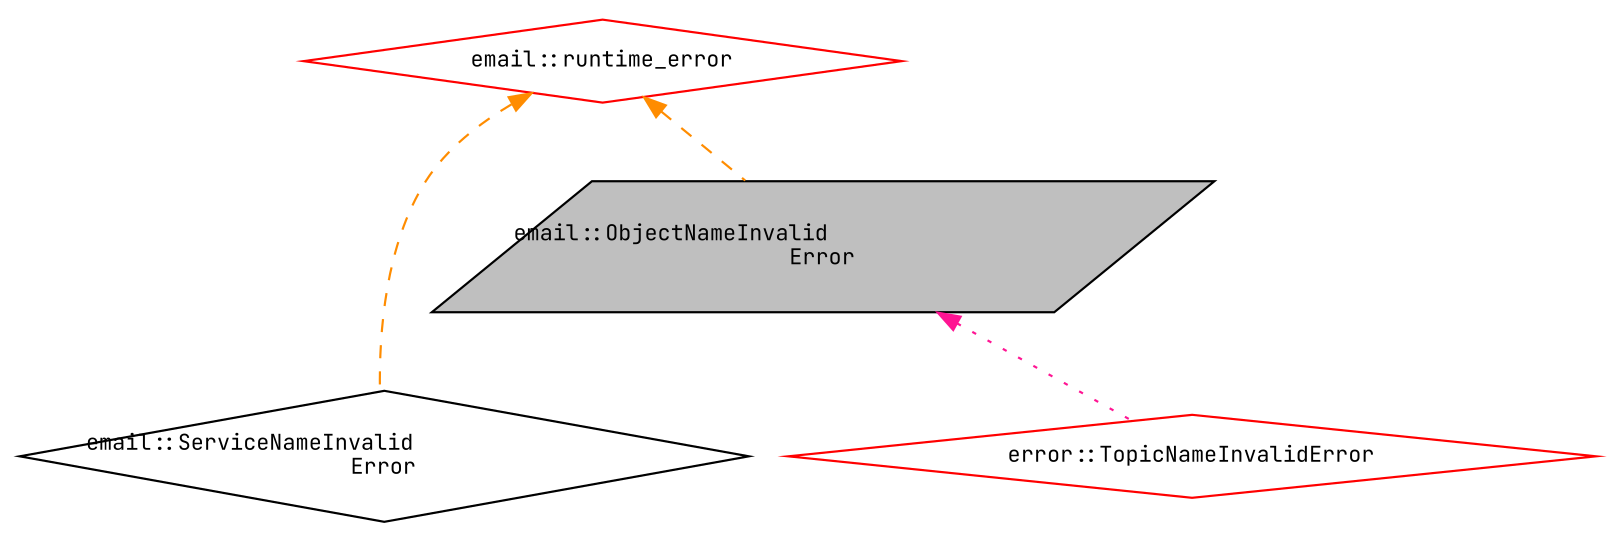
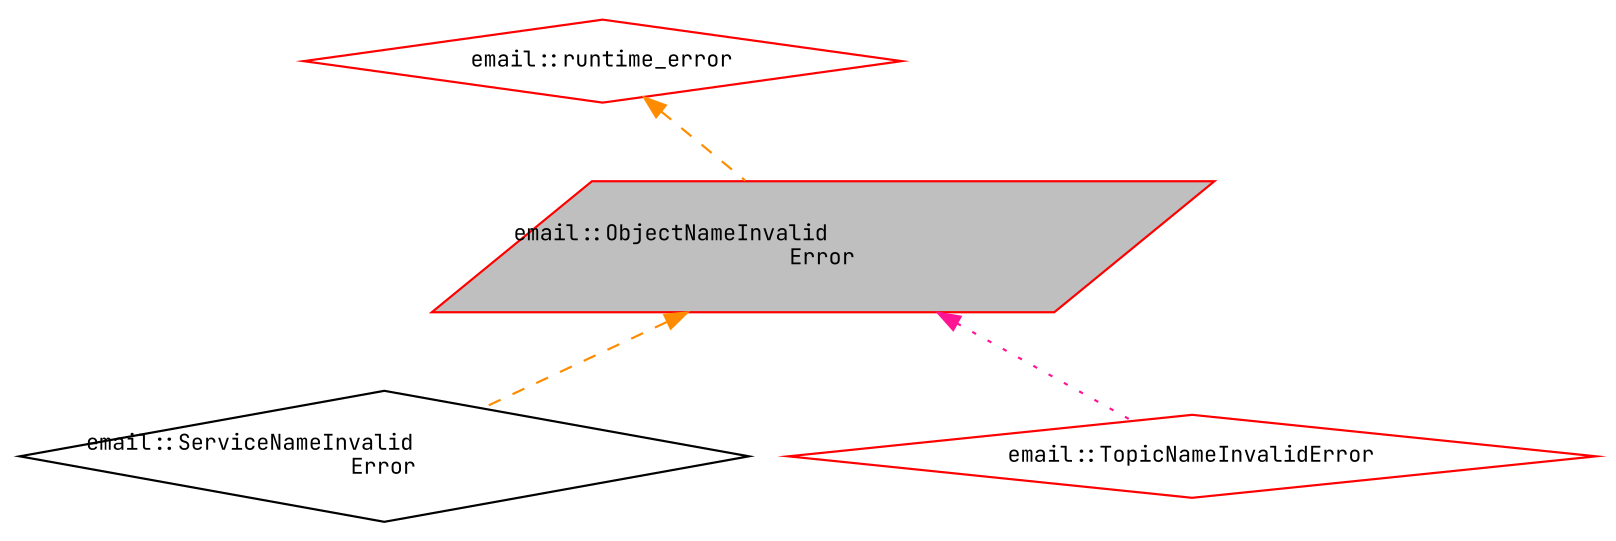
(404, 227) -> (575, 365)
(823, 247) -> (823, 247)
(1192, 456) -> (1192, 456)
